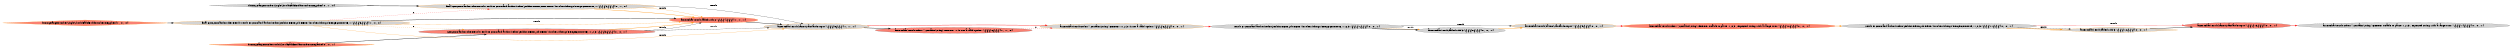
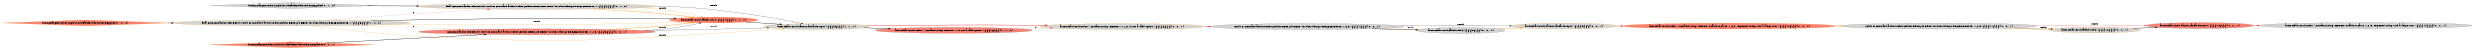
(2114, 30) -> (2095, 30)
